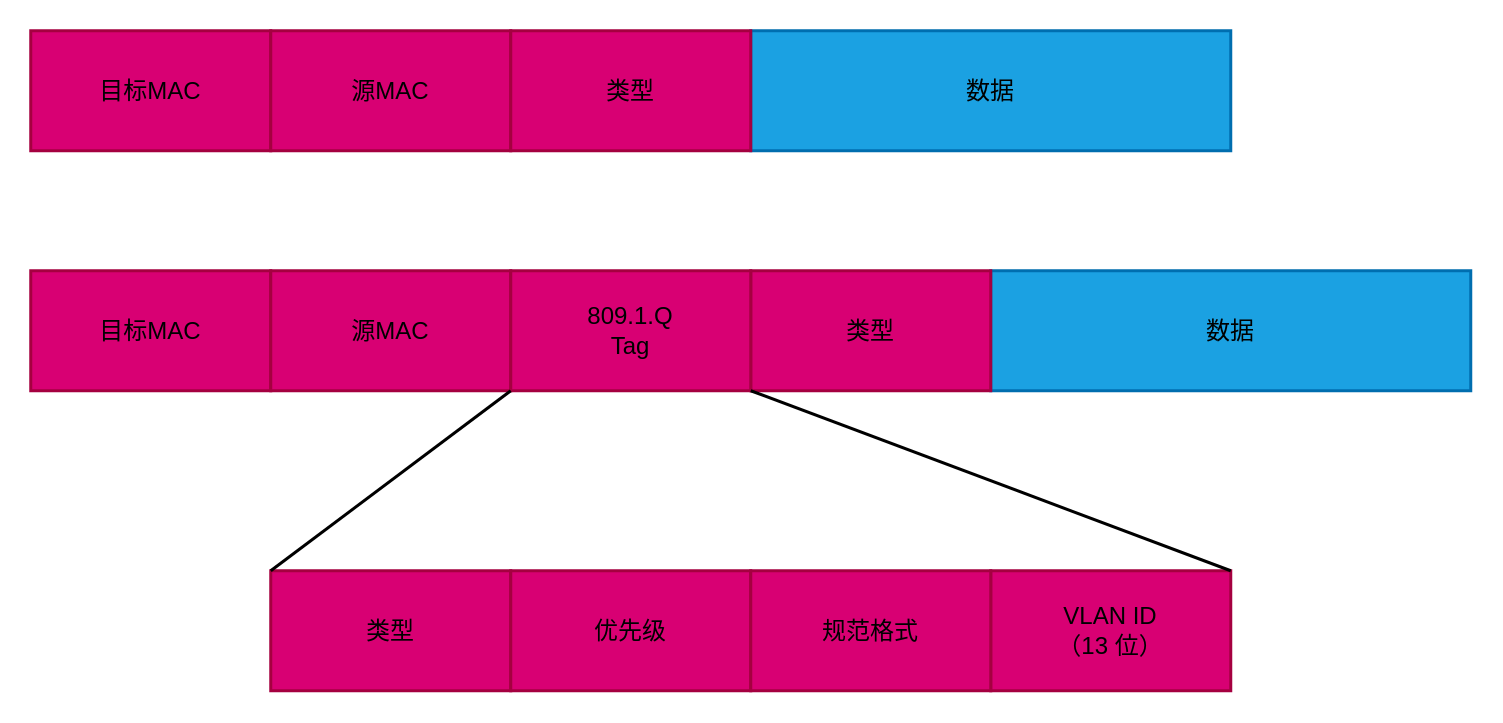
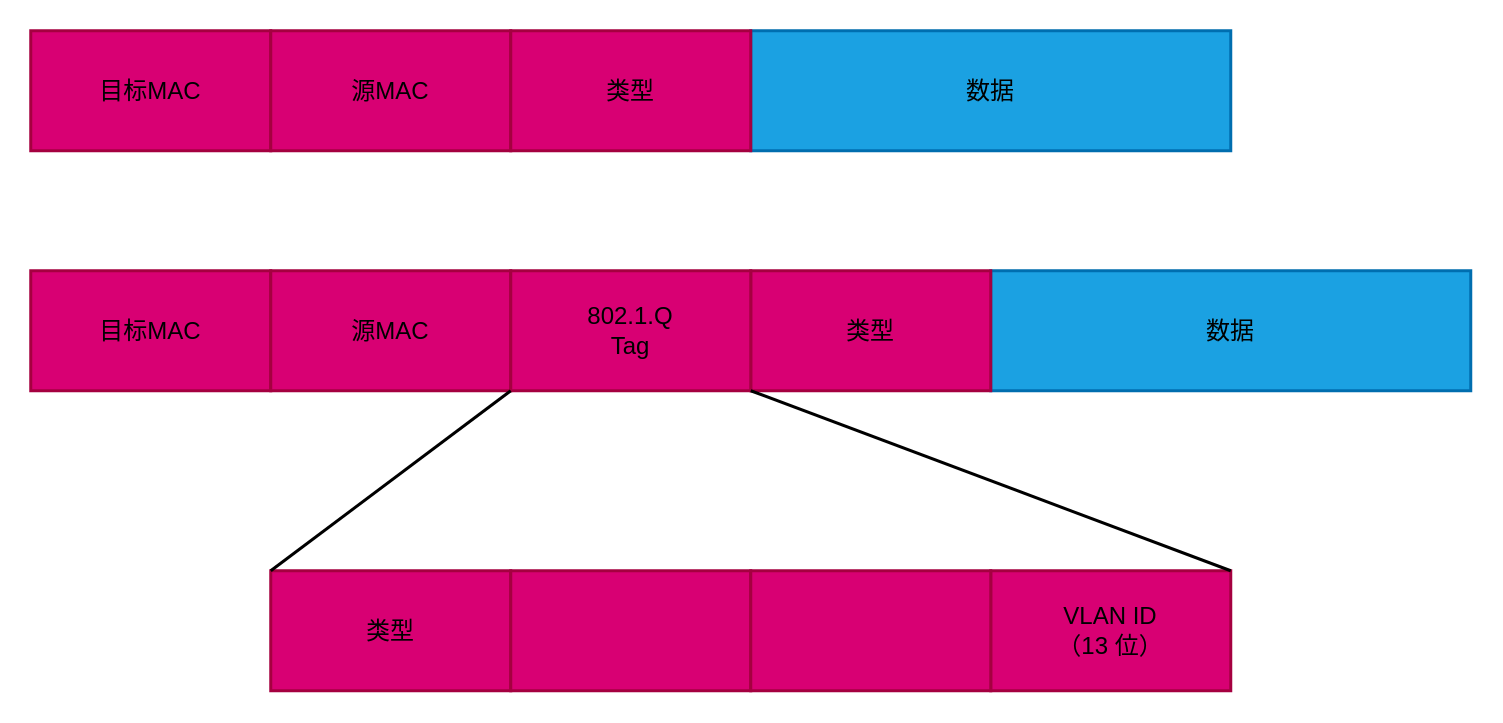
(631, 331) -> (631, 331)
(631, 631) -> none
(871, 631) -> none
